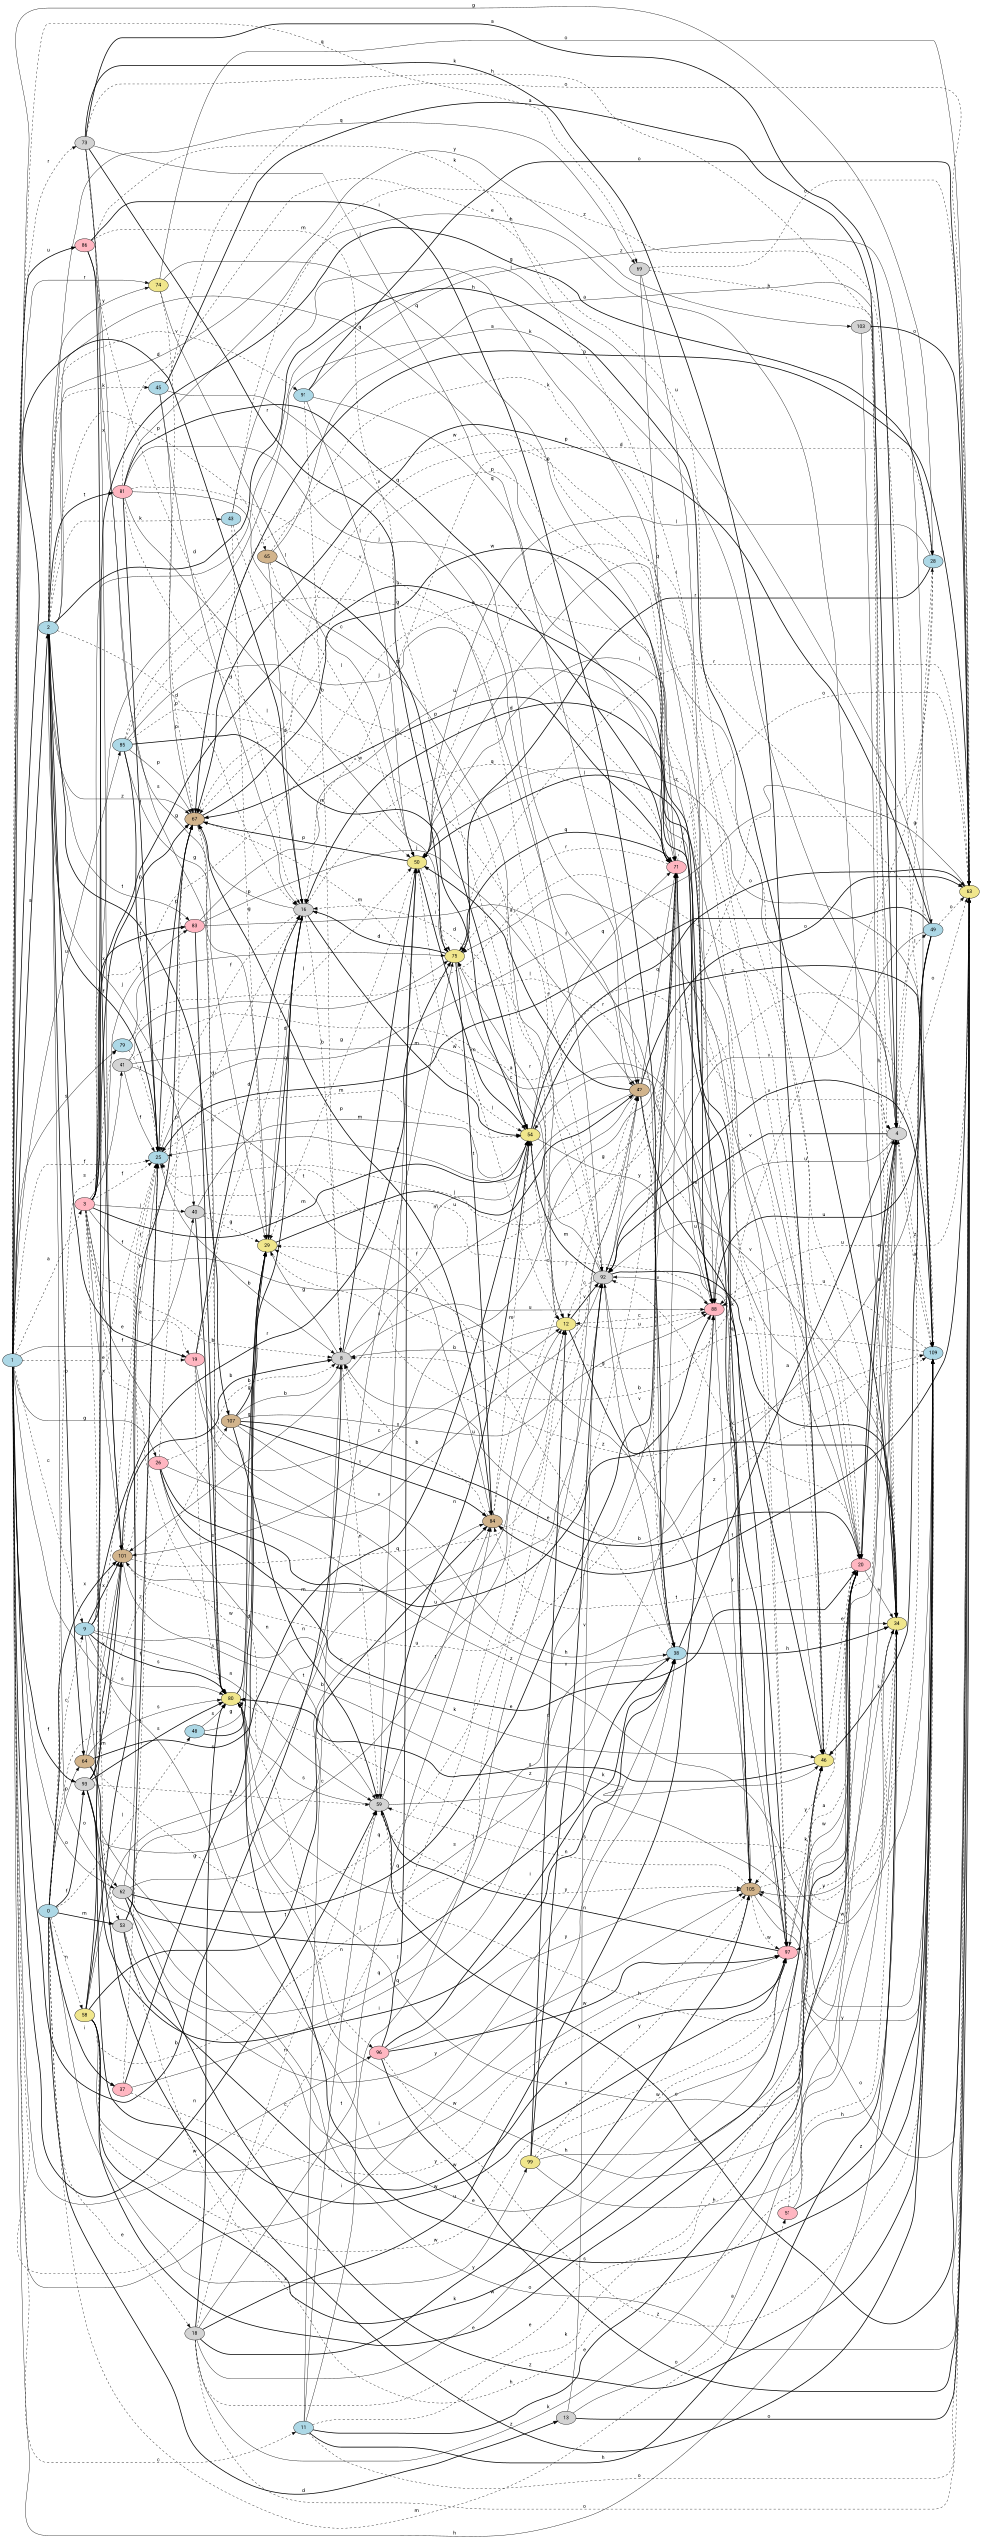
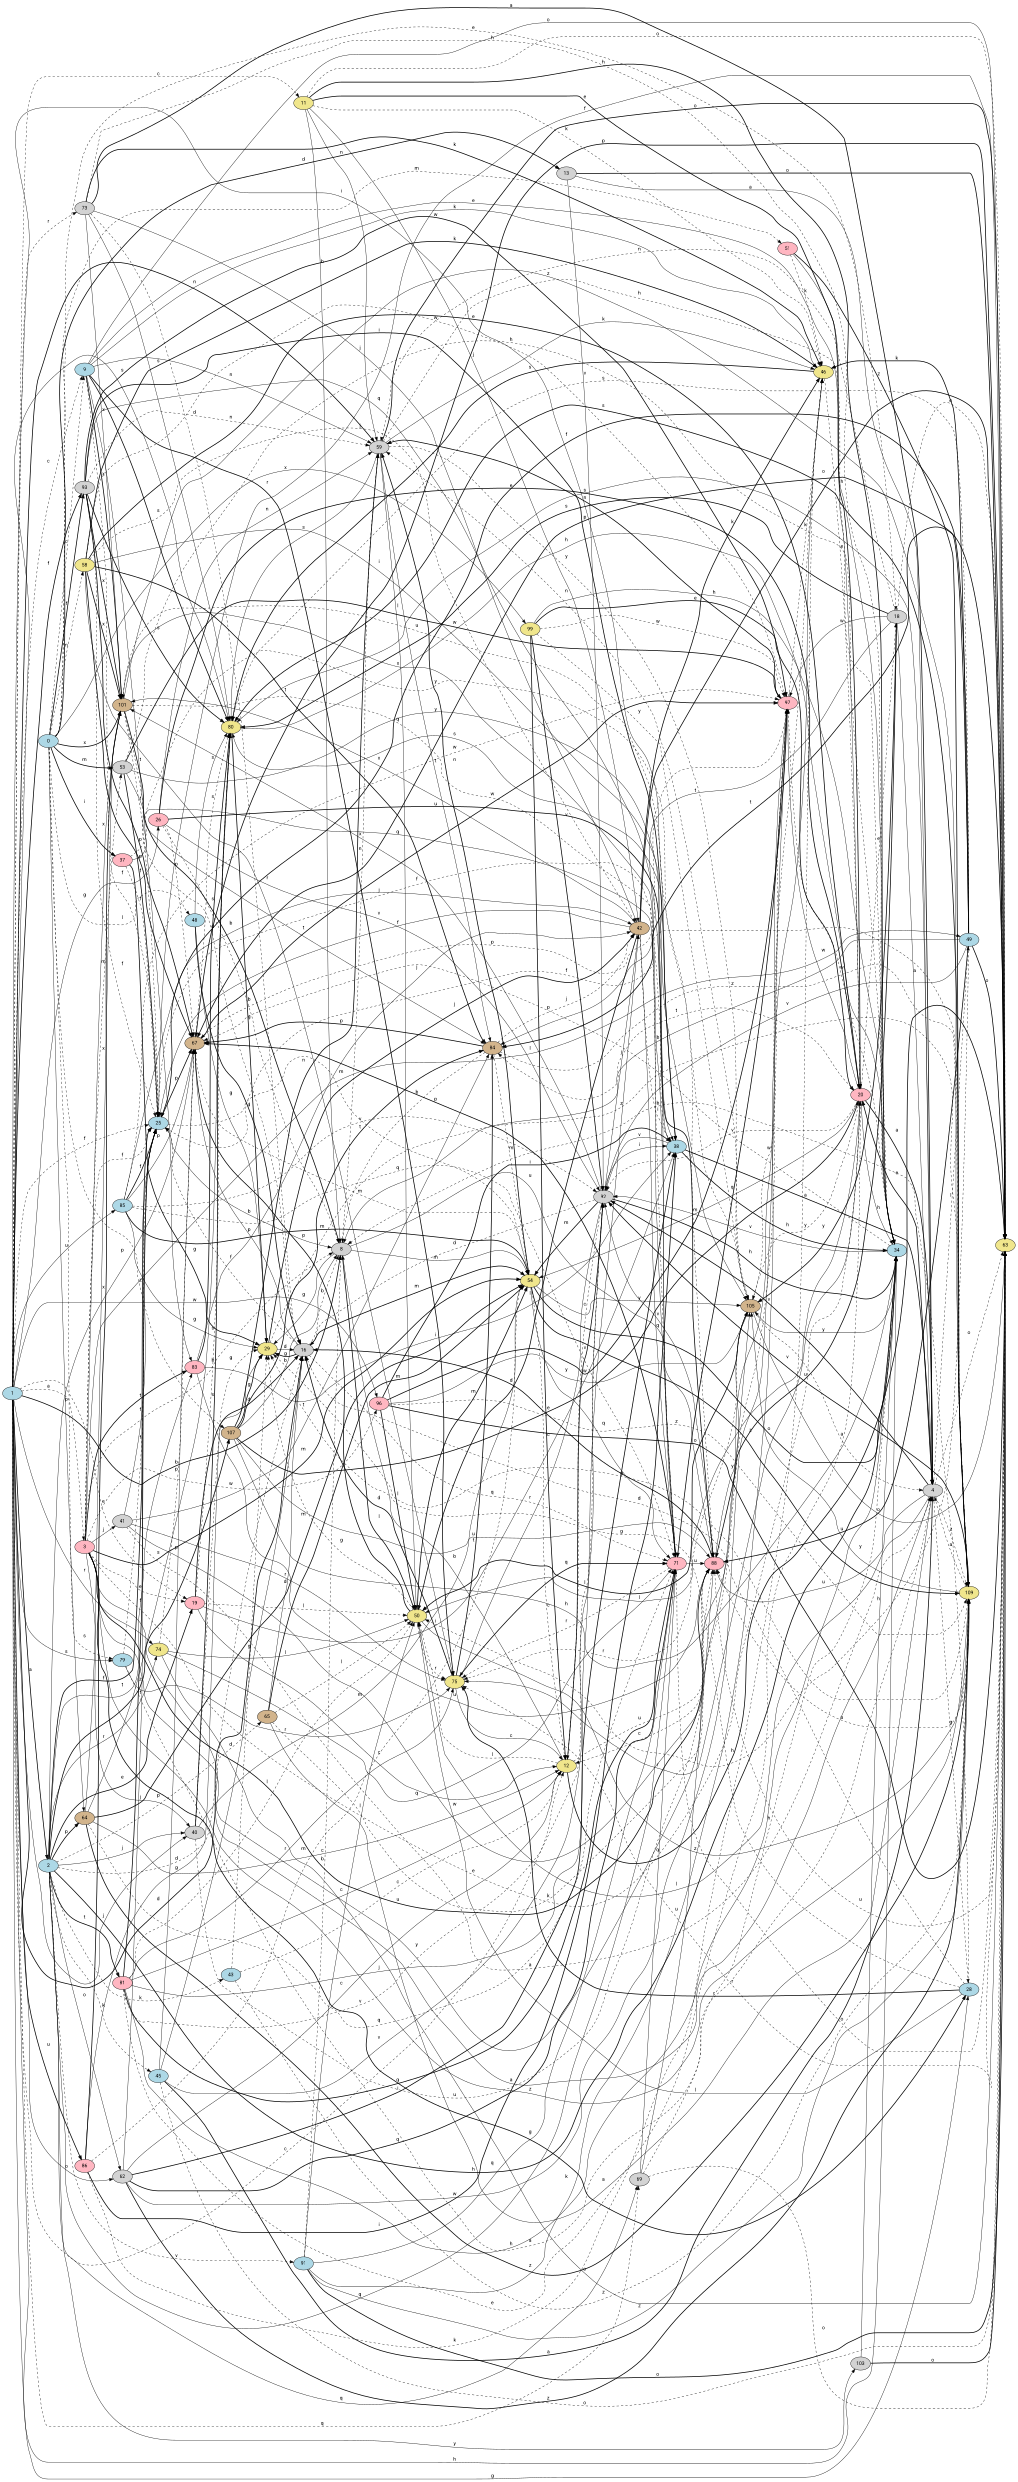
(104, 301) -> (104, 1737)
(324, 484) -> none
(360, 758) -> (360, 1119)
(695, 787) -> (765, 1410)
(122, 796) -> (122, 1250)
(950, 912) -> (998, 1089)
(933, 1353) -> (969, 1593)
(897, 1624) -> (897, 1250)
(814, 1873) -> (801, 737)
(730, 2191) -> (879, 858)
(548, 2407) -> (915, 971)
(304, 2428) -> (304, 103)
